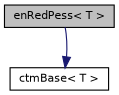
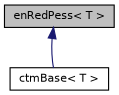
(67, 42) -> (52, 53)
